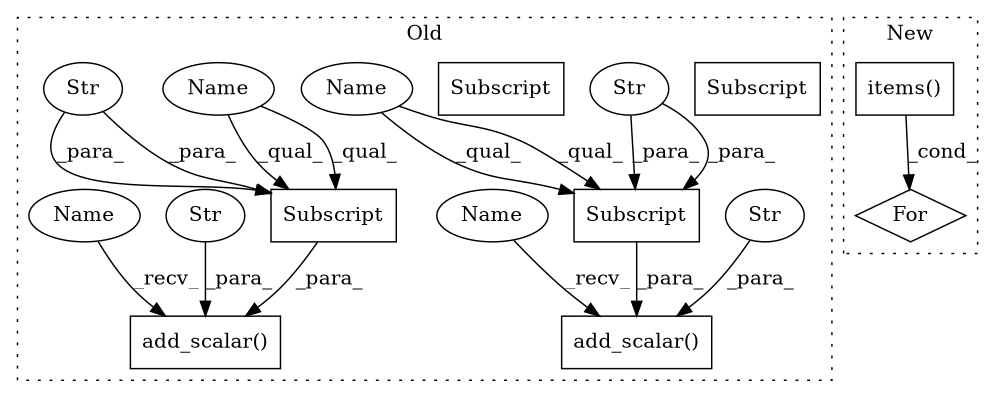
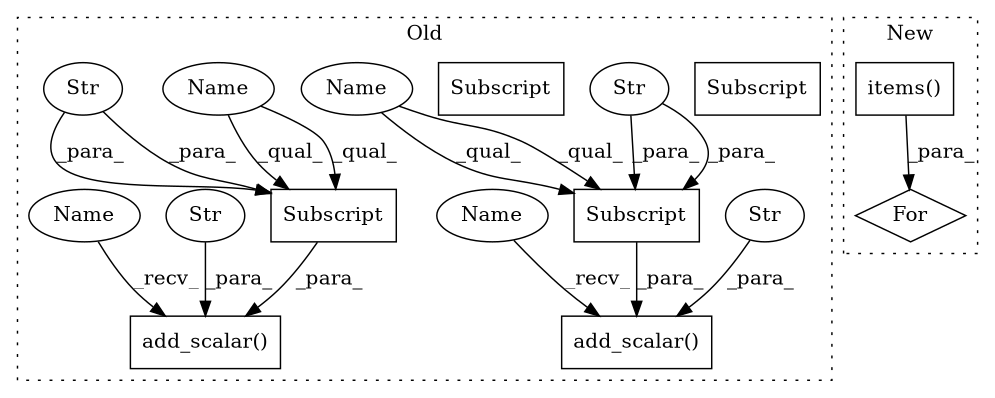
(943, 152) -> (941, 152)
